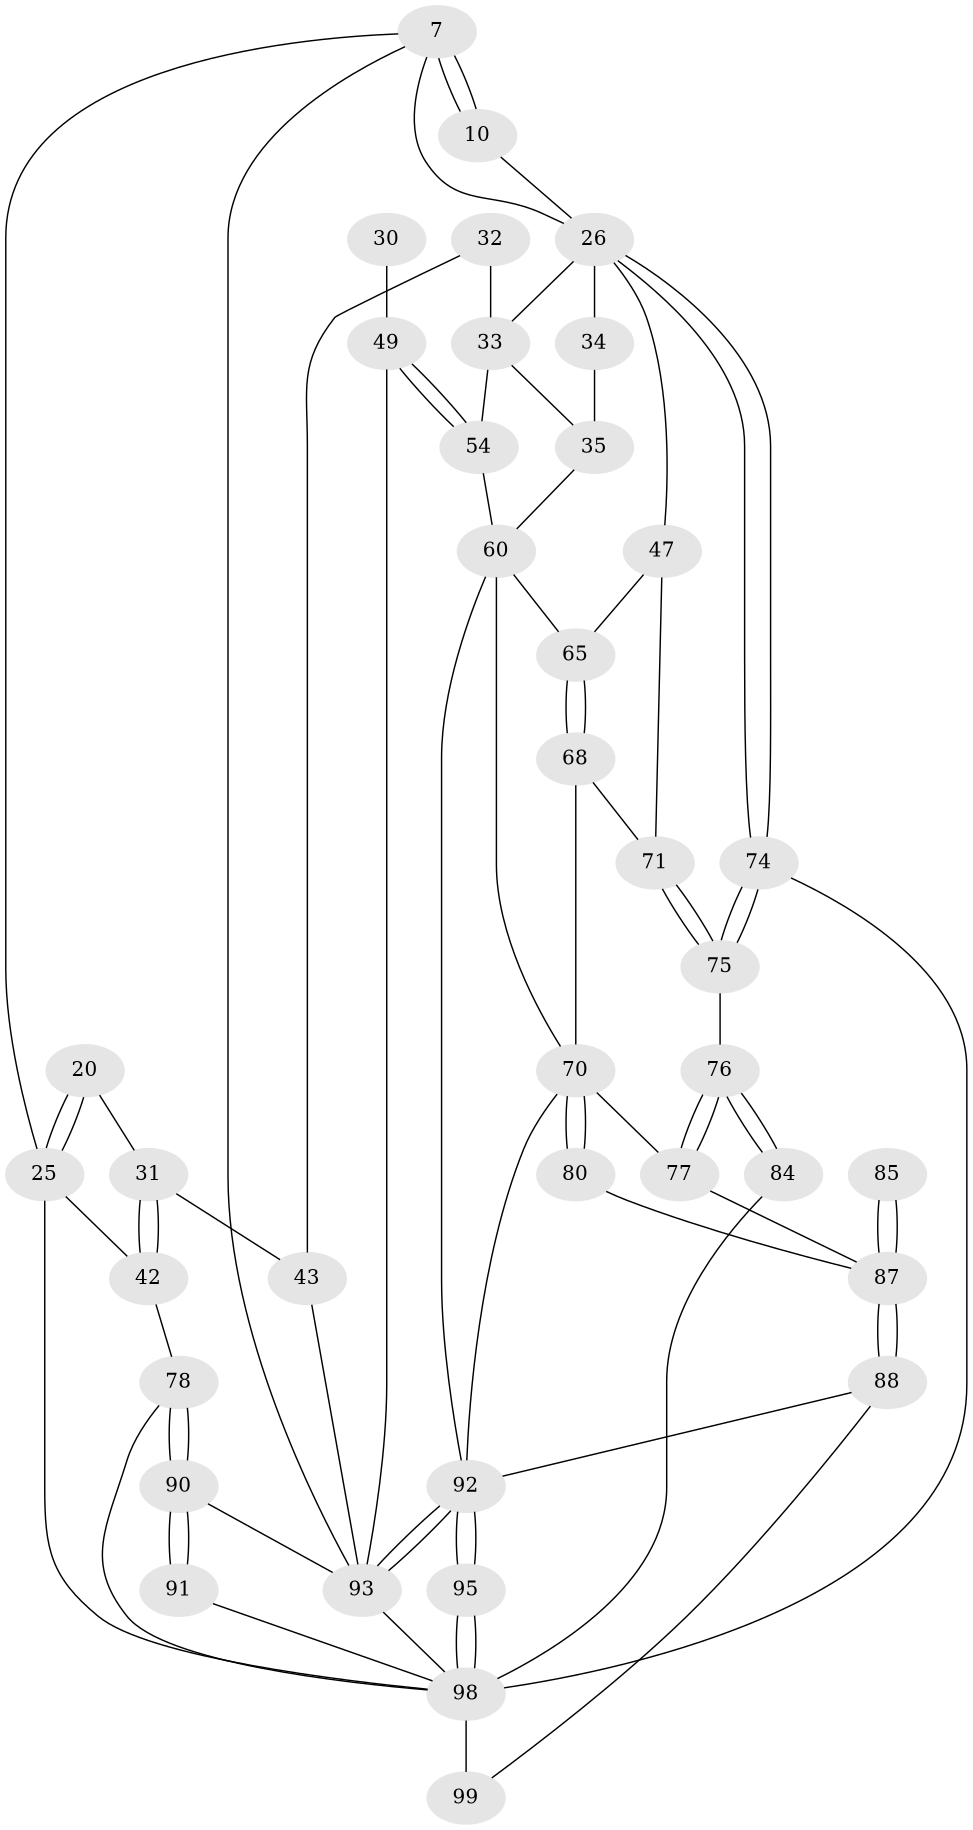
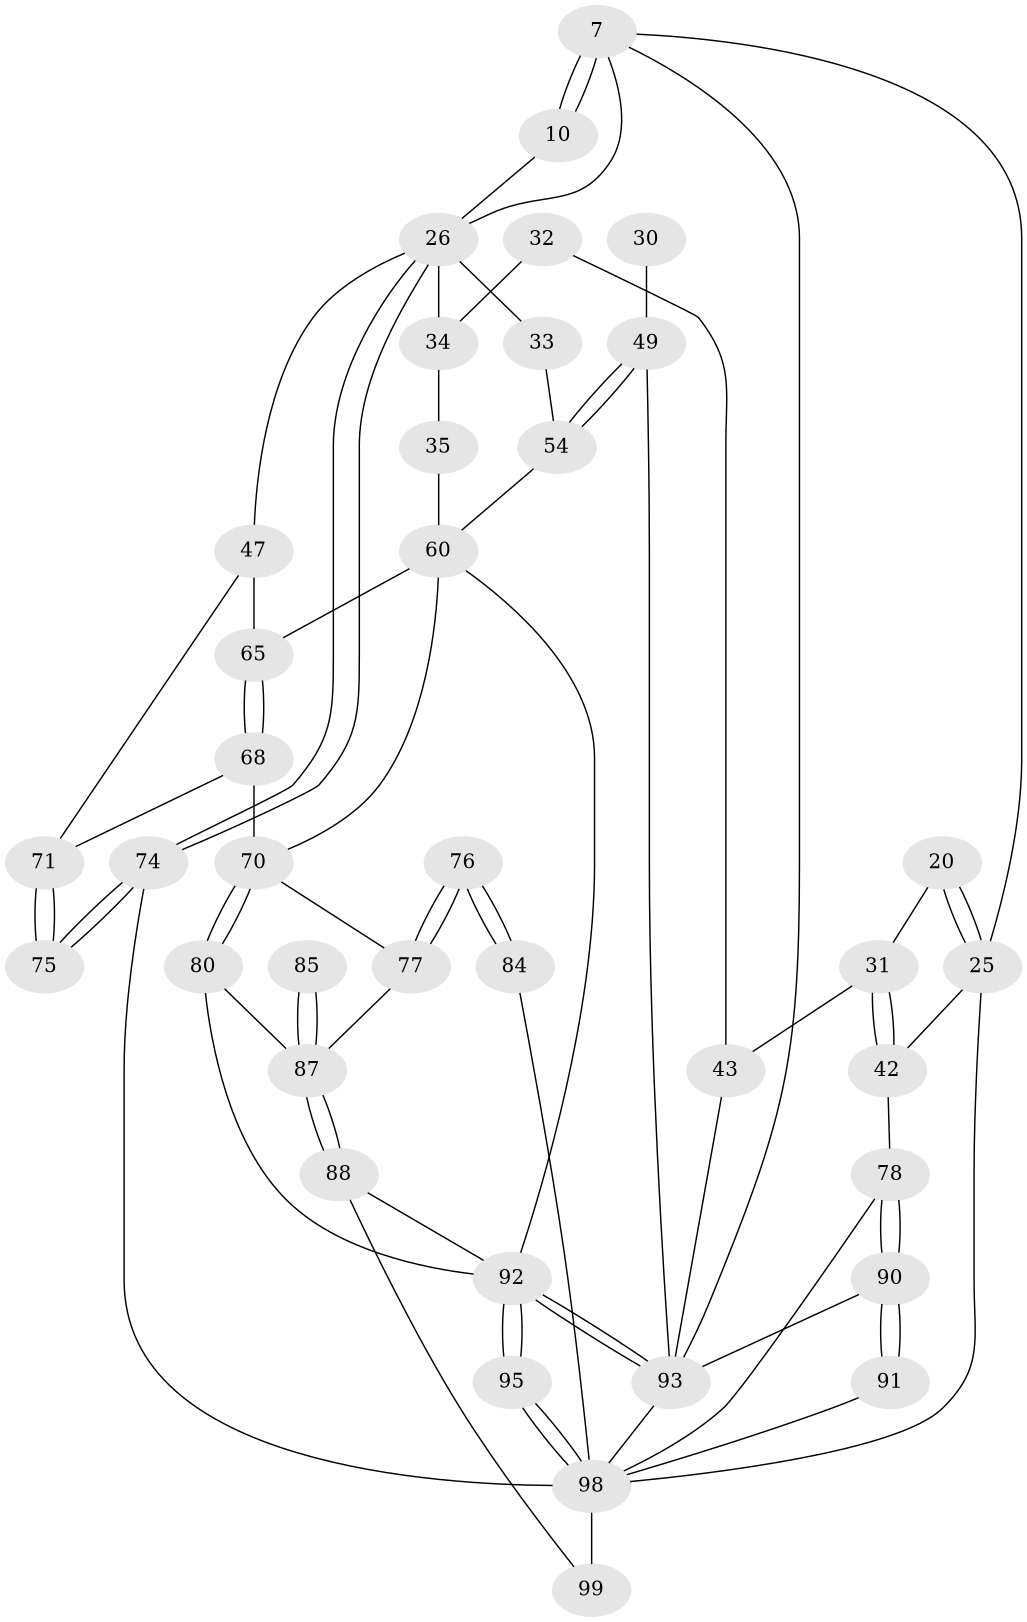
(491, 292) -> (497, 285)
(542, 395) -> none
(720, 1019) -> none
(489, 1271) -> (280, 1192)
